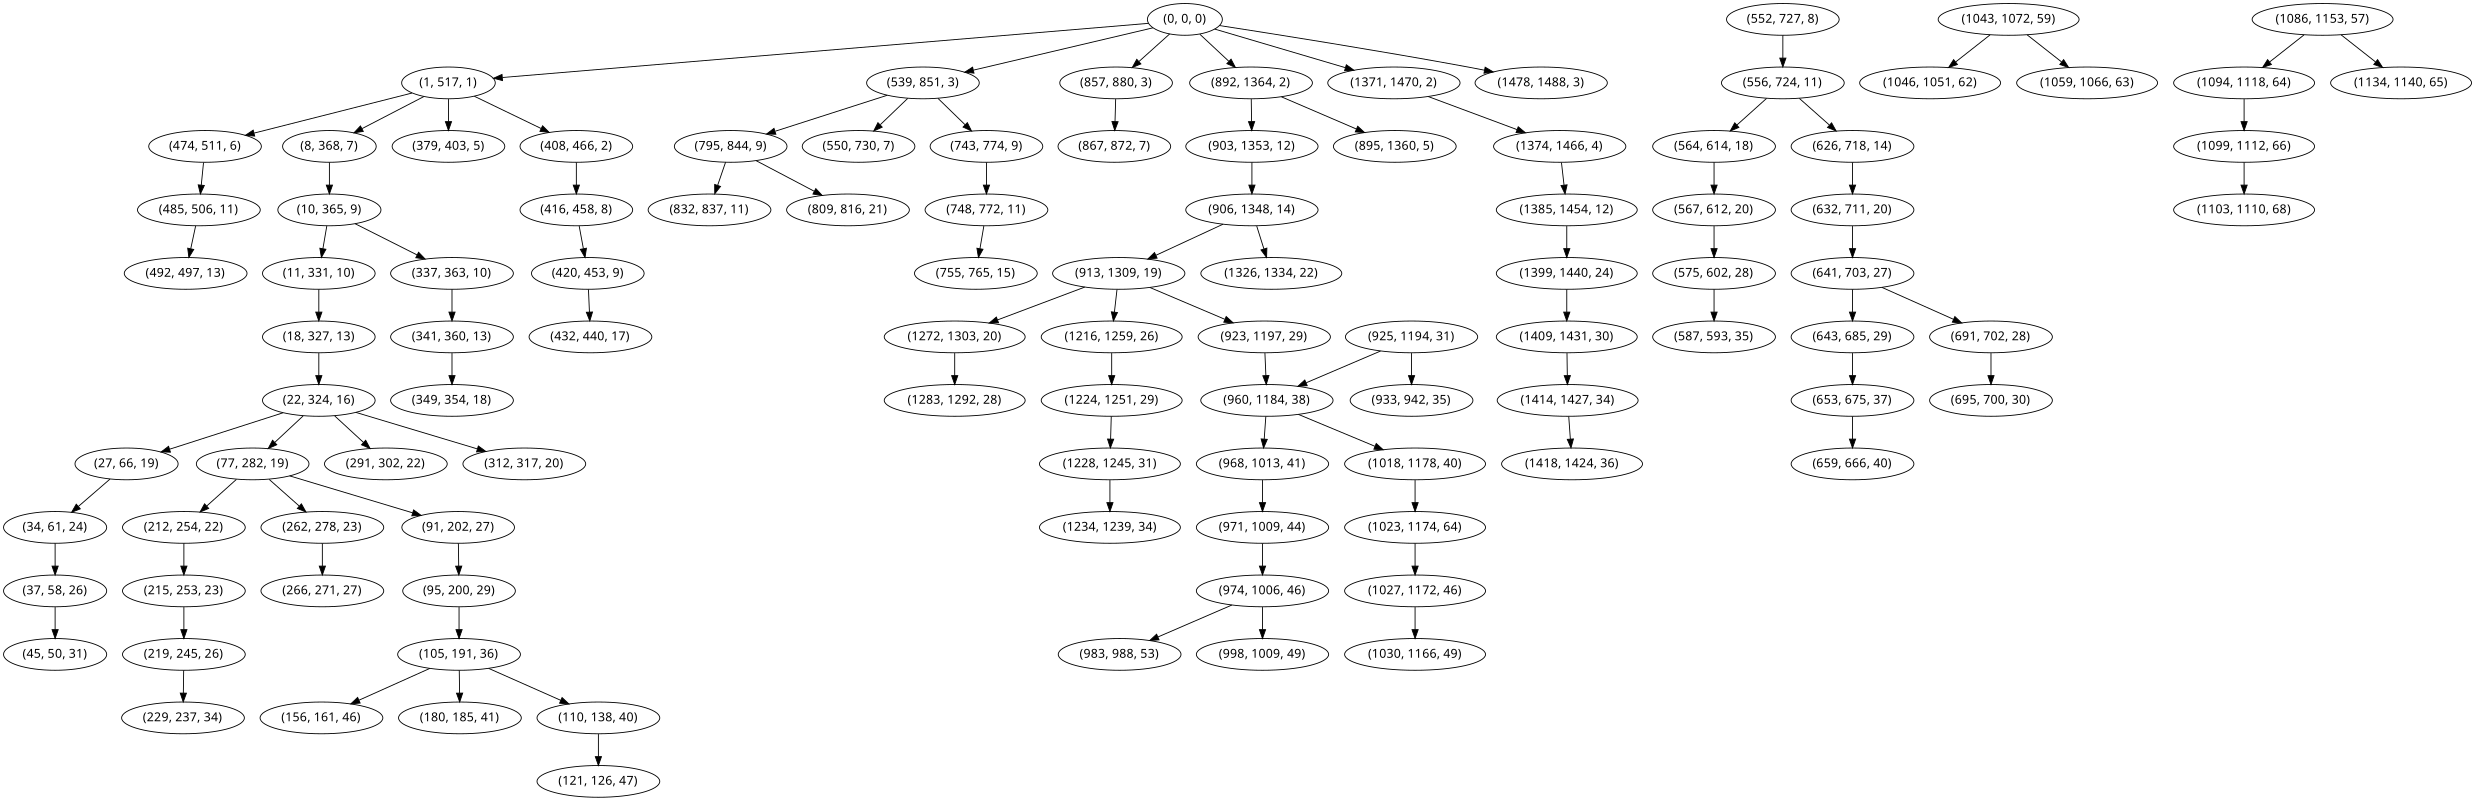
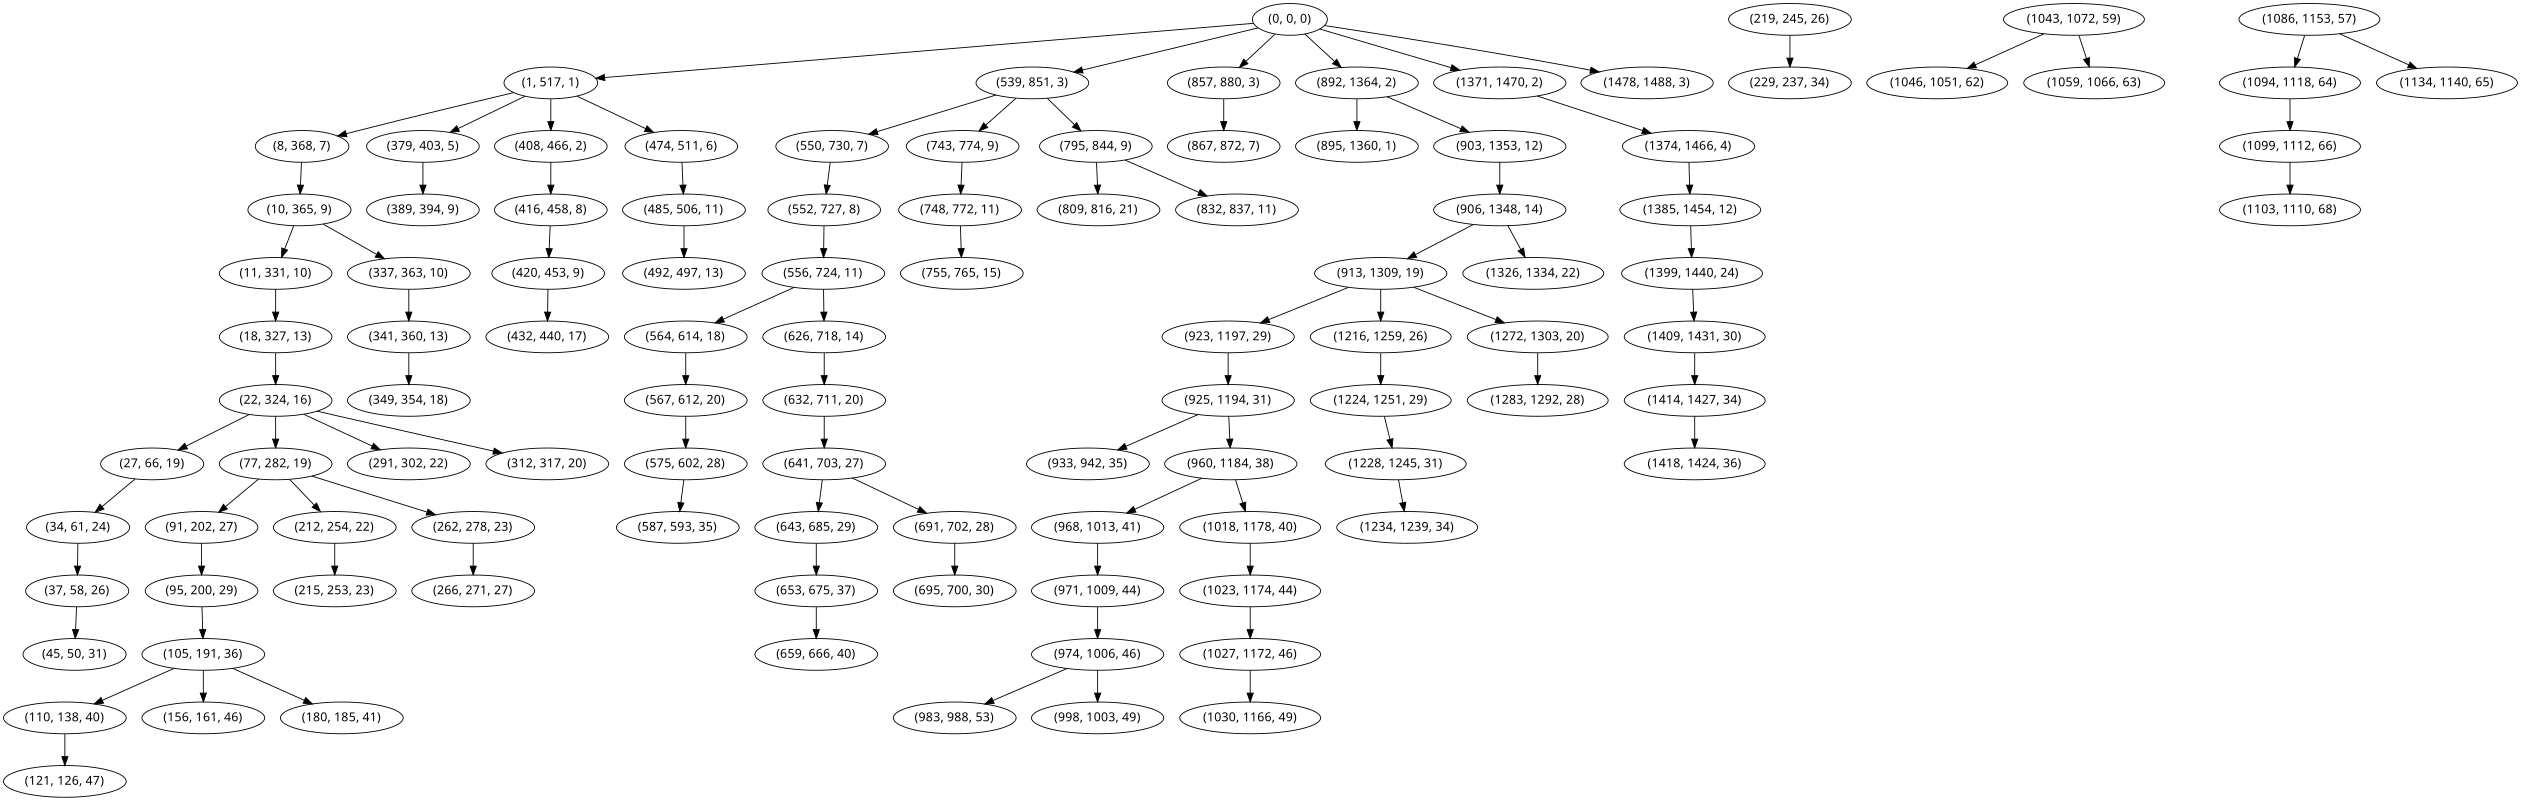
(1395, 146) -> (1357, 146)
none -> (829, 174)
none -> (423, 210)
(1265, 364) -> (1228, 364)
(1415, 527) -> (1250, 591)
(184, 618) -> none
(1263, 654) -> (1098, 718)
